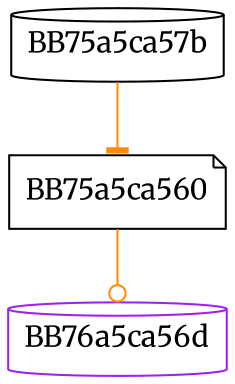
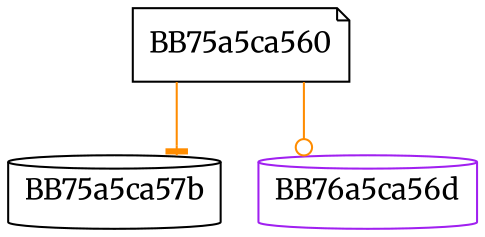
(117, 113) -> (177, 114)
